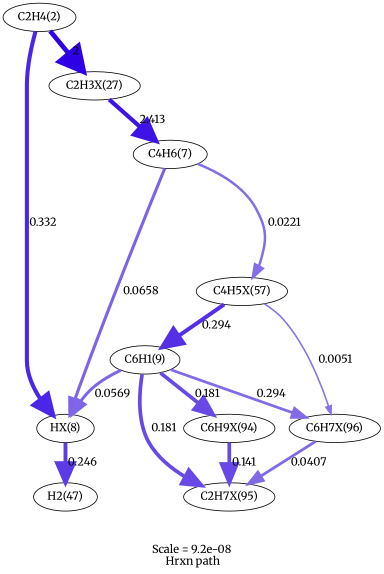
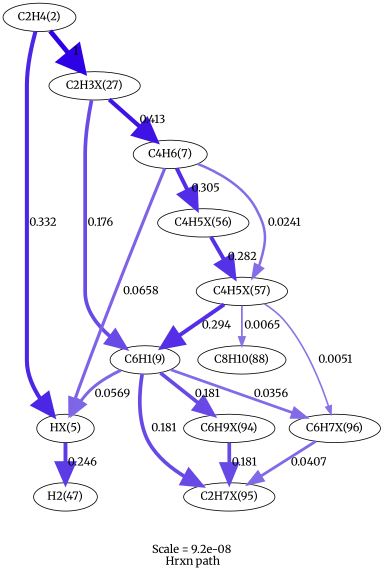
(75, 52) -> (75, 52)
(152, 120) -> (152, 120)
none -> (85, 222)
none -> (203, 223)
(283, 223) -> (283, 223)
none -> (242, 360)
(270, 394) -> (270, 394)
(65, 428) -> (65, 428)
(243, 463) -> (243, 463)
